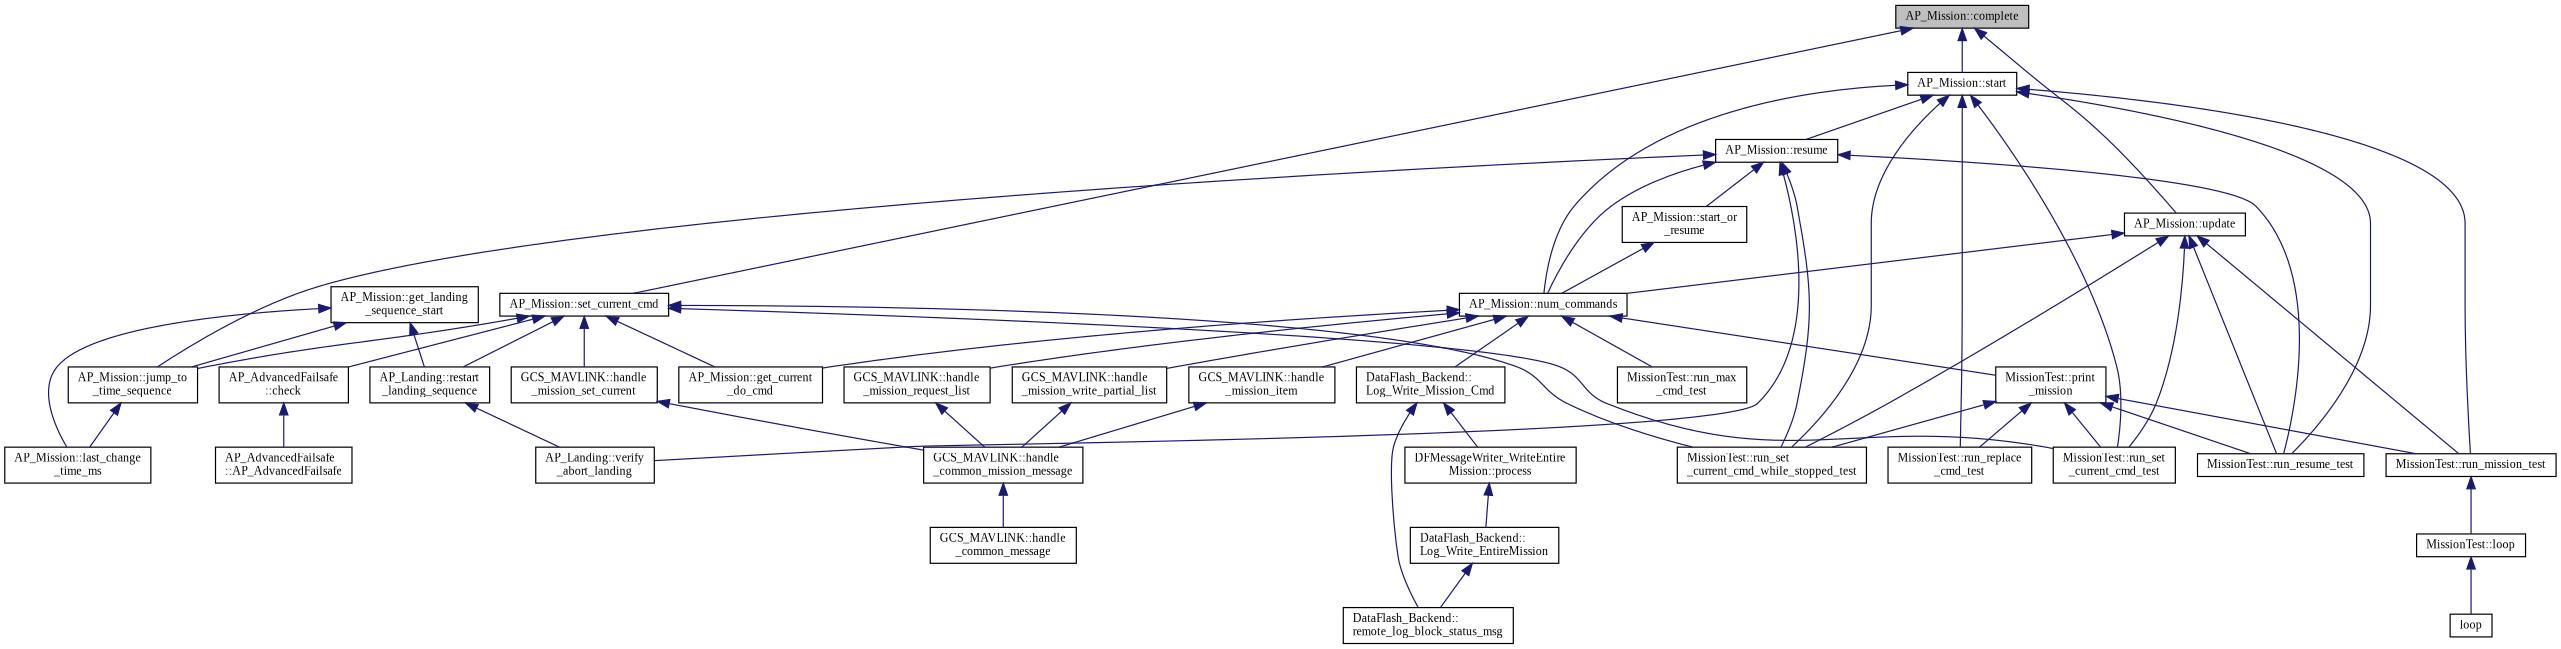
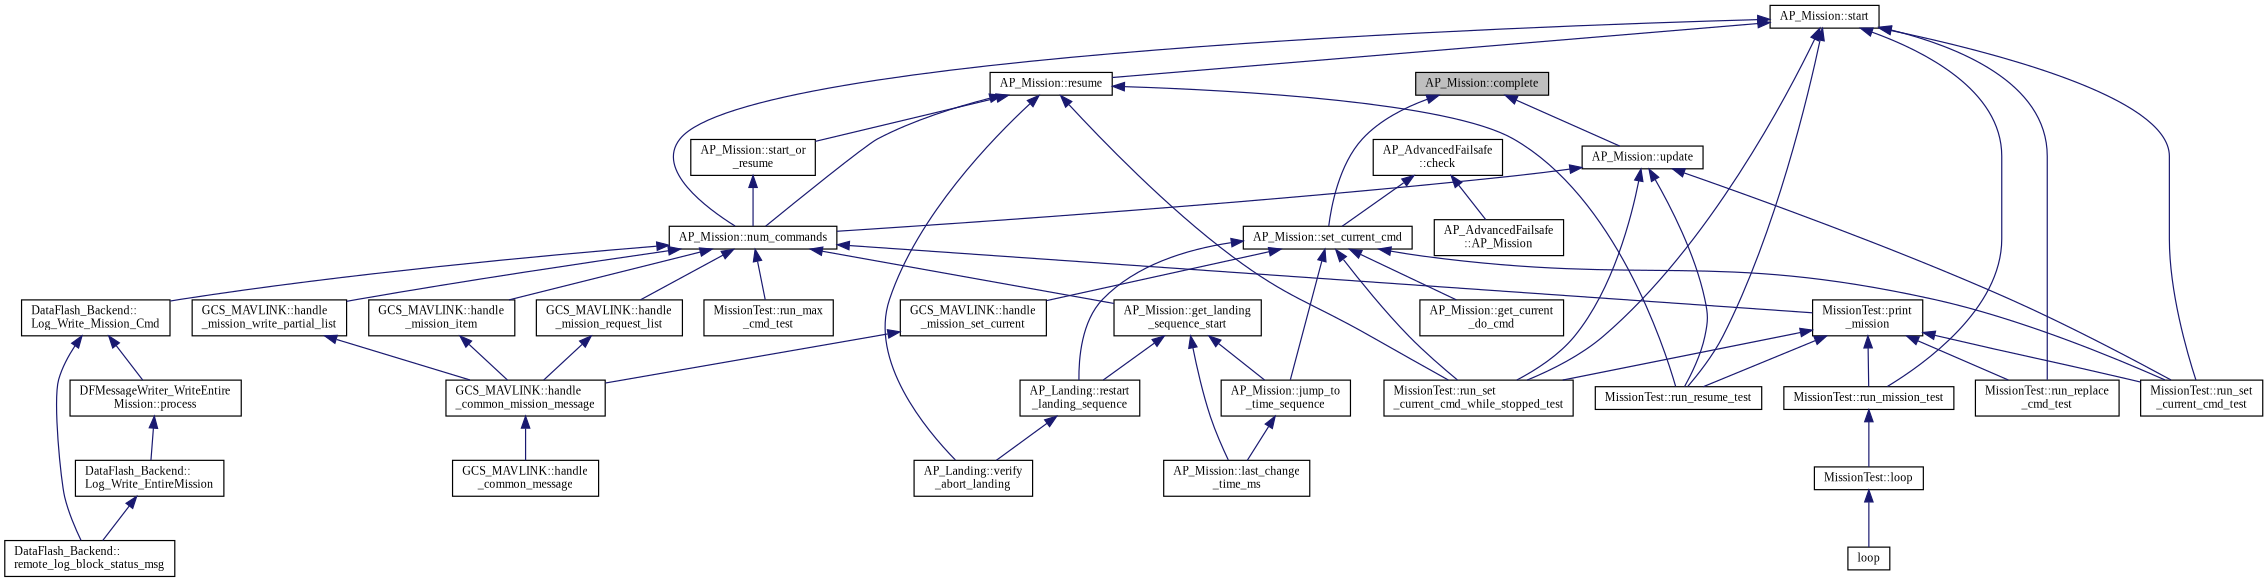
(1962, 57) -> none
(918, 204) -> none
(1119, 334) -> (968, 277)
(441, 343) -> (1373, 205)
(2333, 349) -> none
(284, 465) -> (1499, 238)
